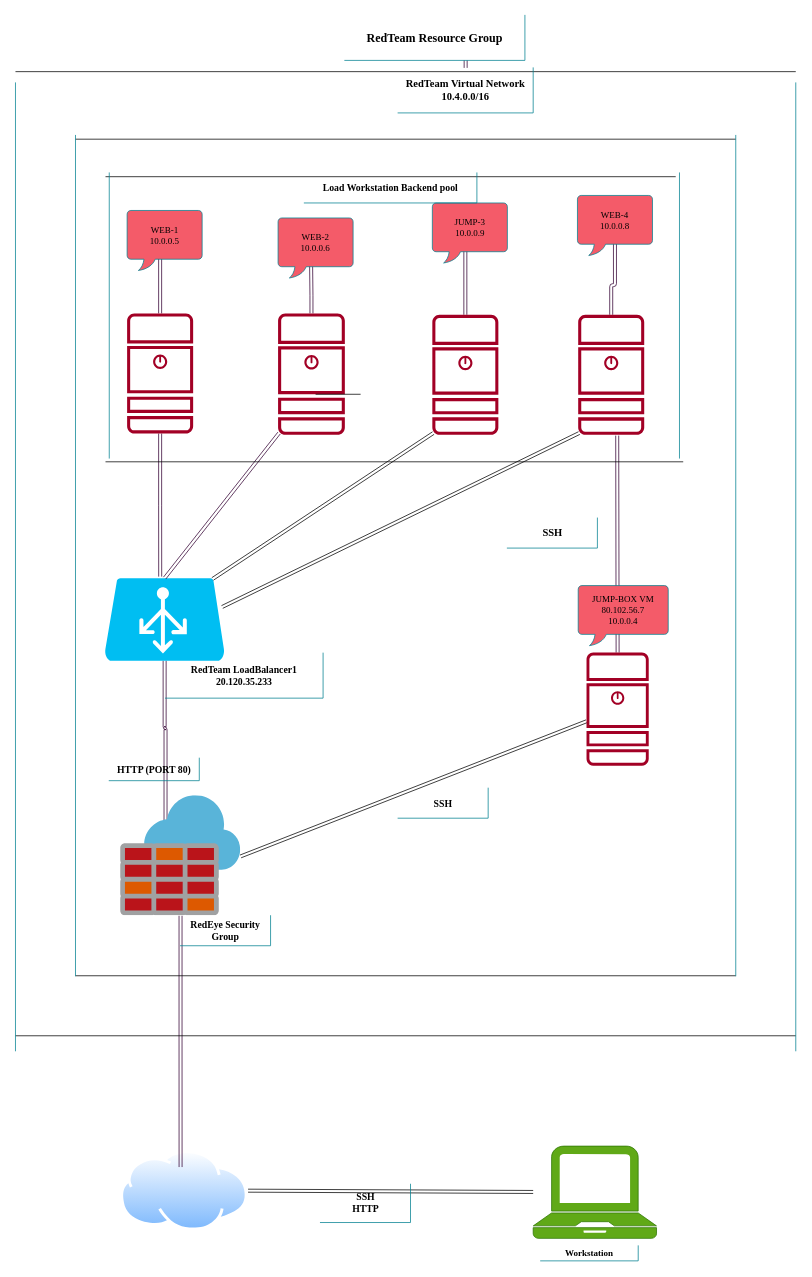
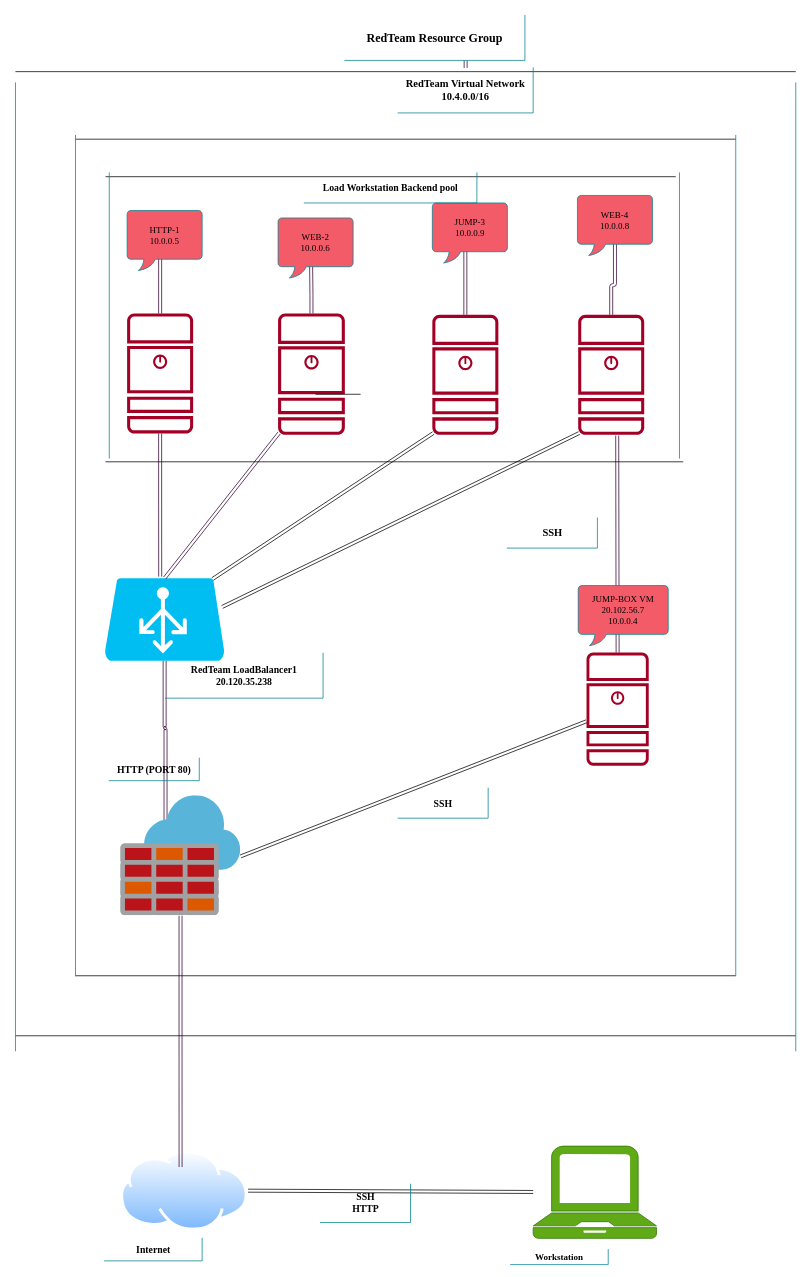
(165, 235) -> (165, 235)
(623, 610) -> (623, 610)
(244, 675) -> (244, 675)
(225, 930) -> none
none -> (153, 1249)
(589, 1253) -> (559, 1257)
